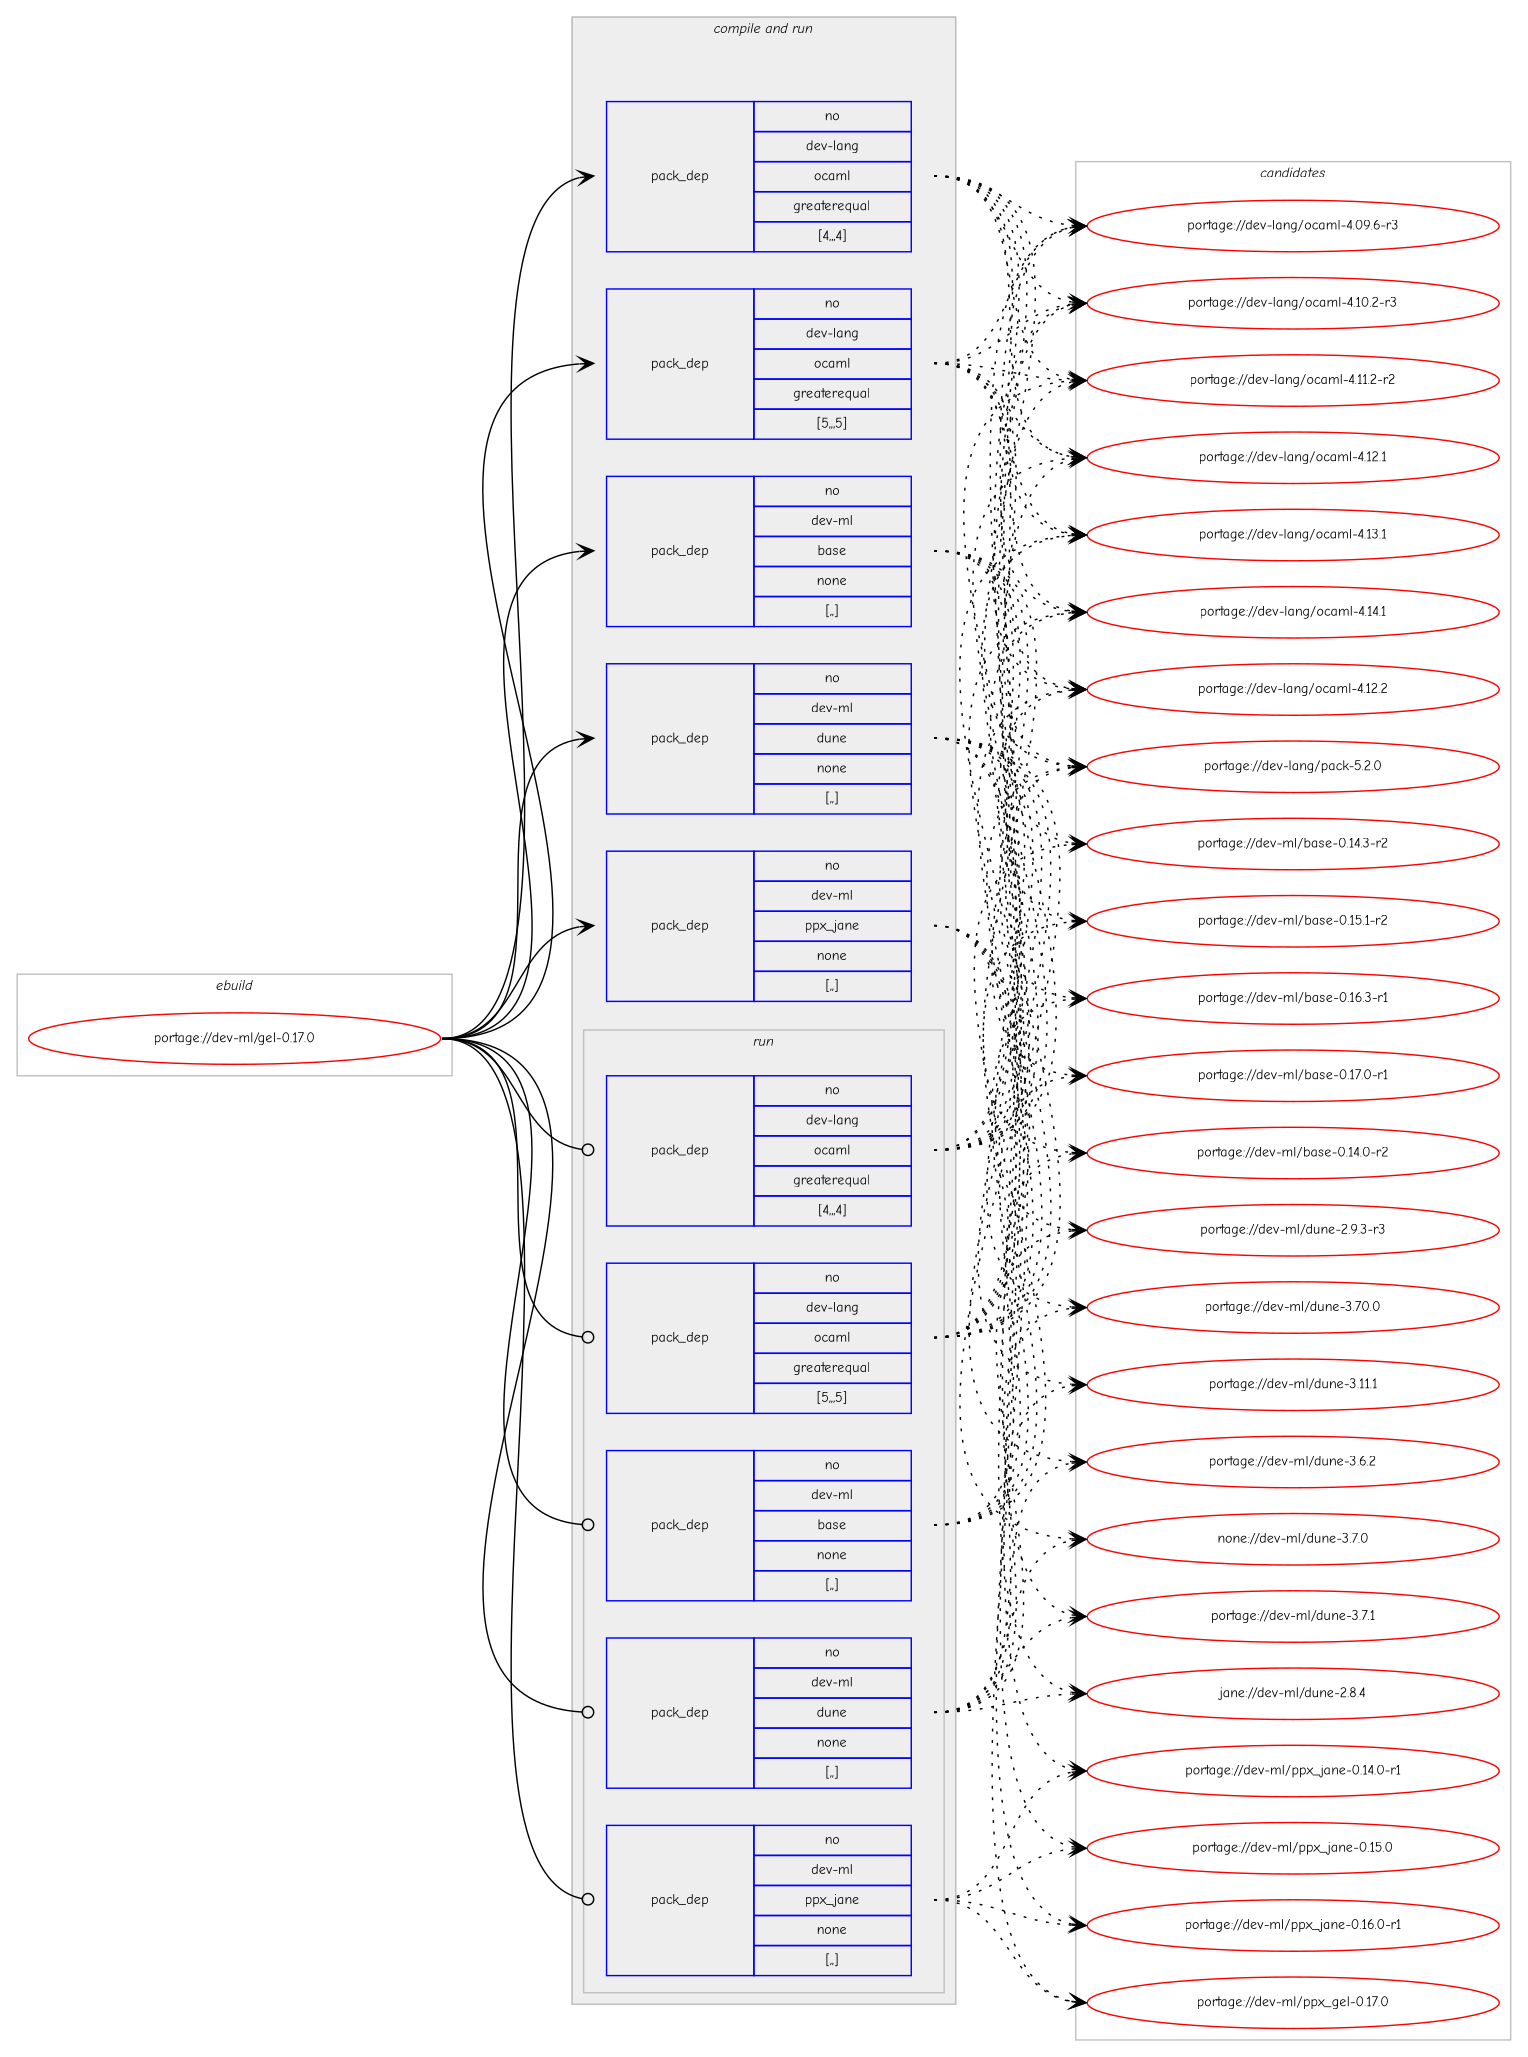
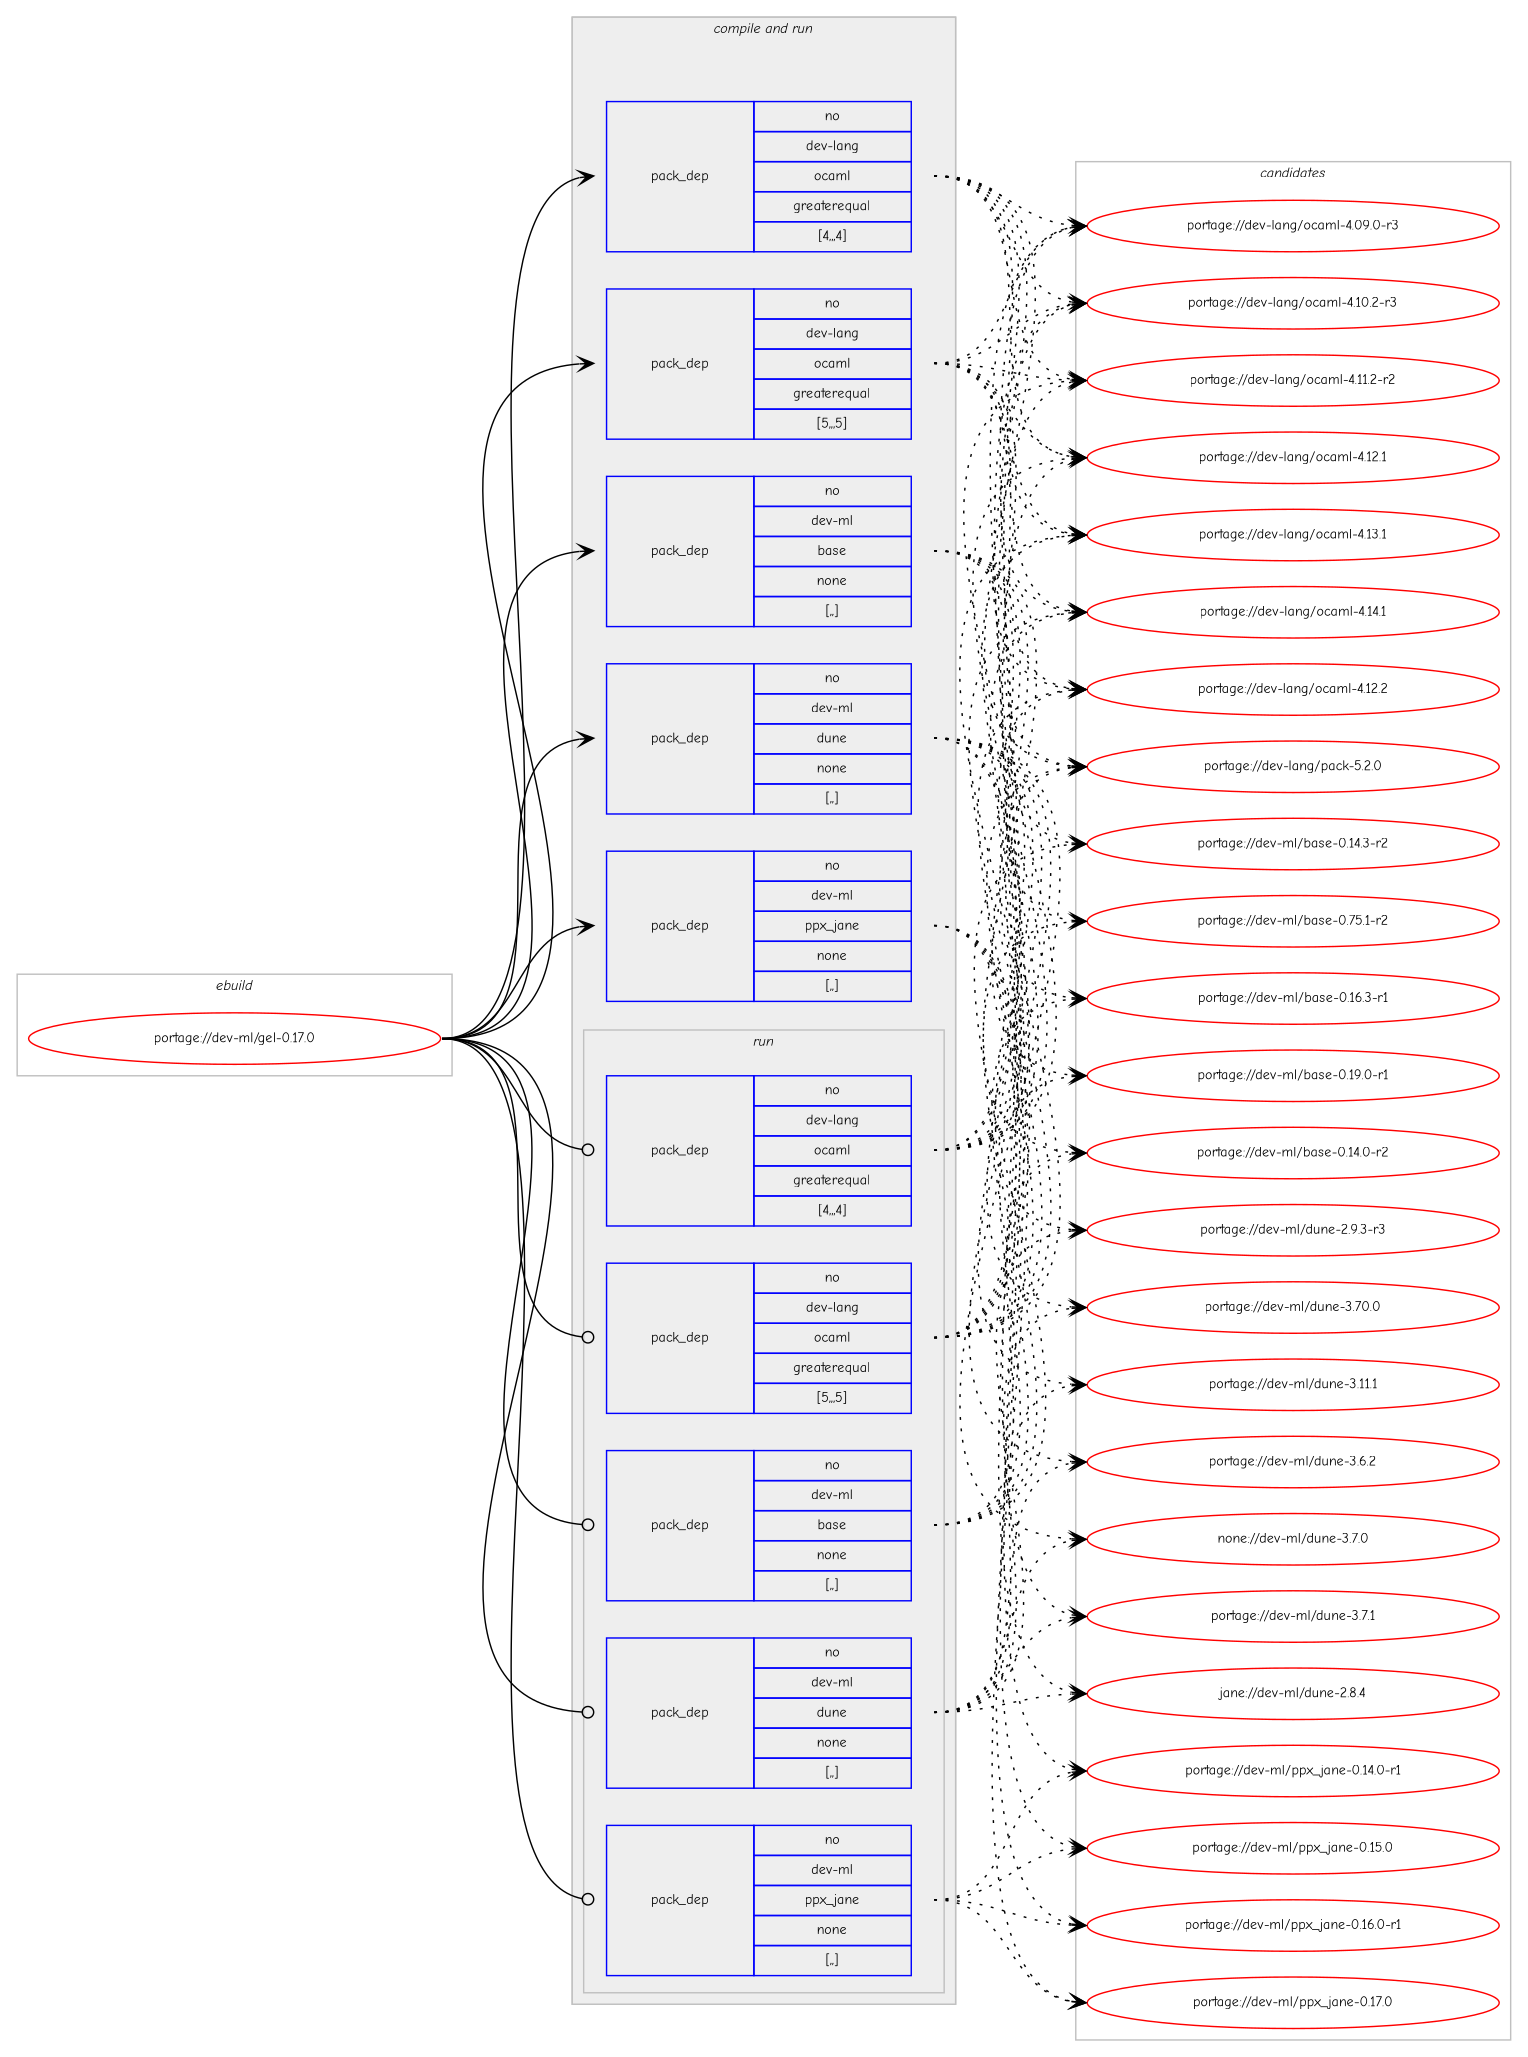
(1293, 226) -> (1293, 226)
(1293, 921) -> (1293, 921)
(1293, 1076) -> (1293, 1076)
(1293, 2003) -> (1293, 2003)
